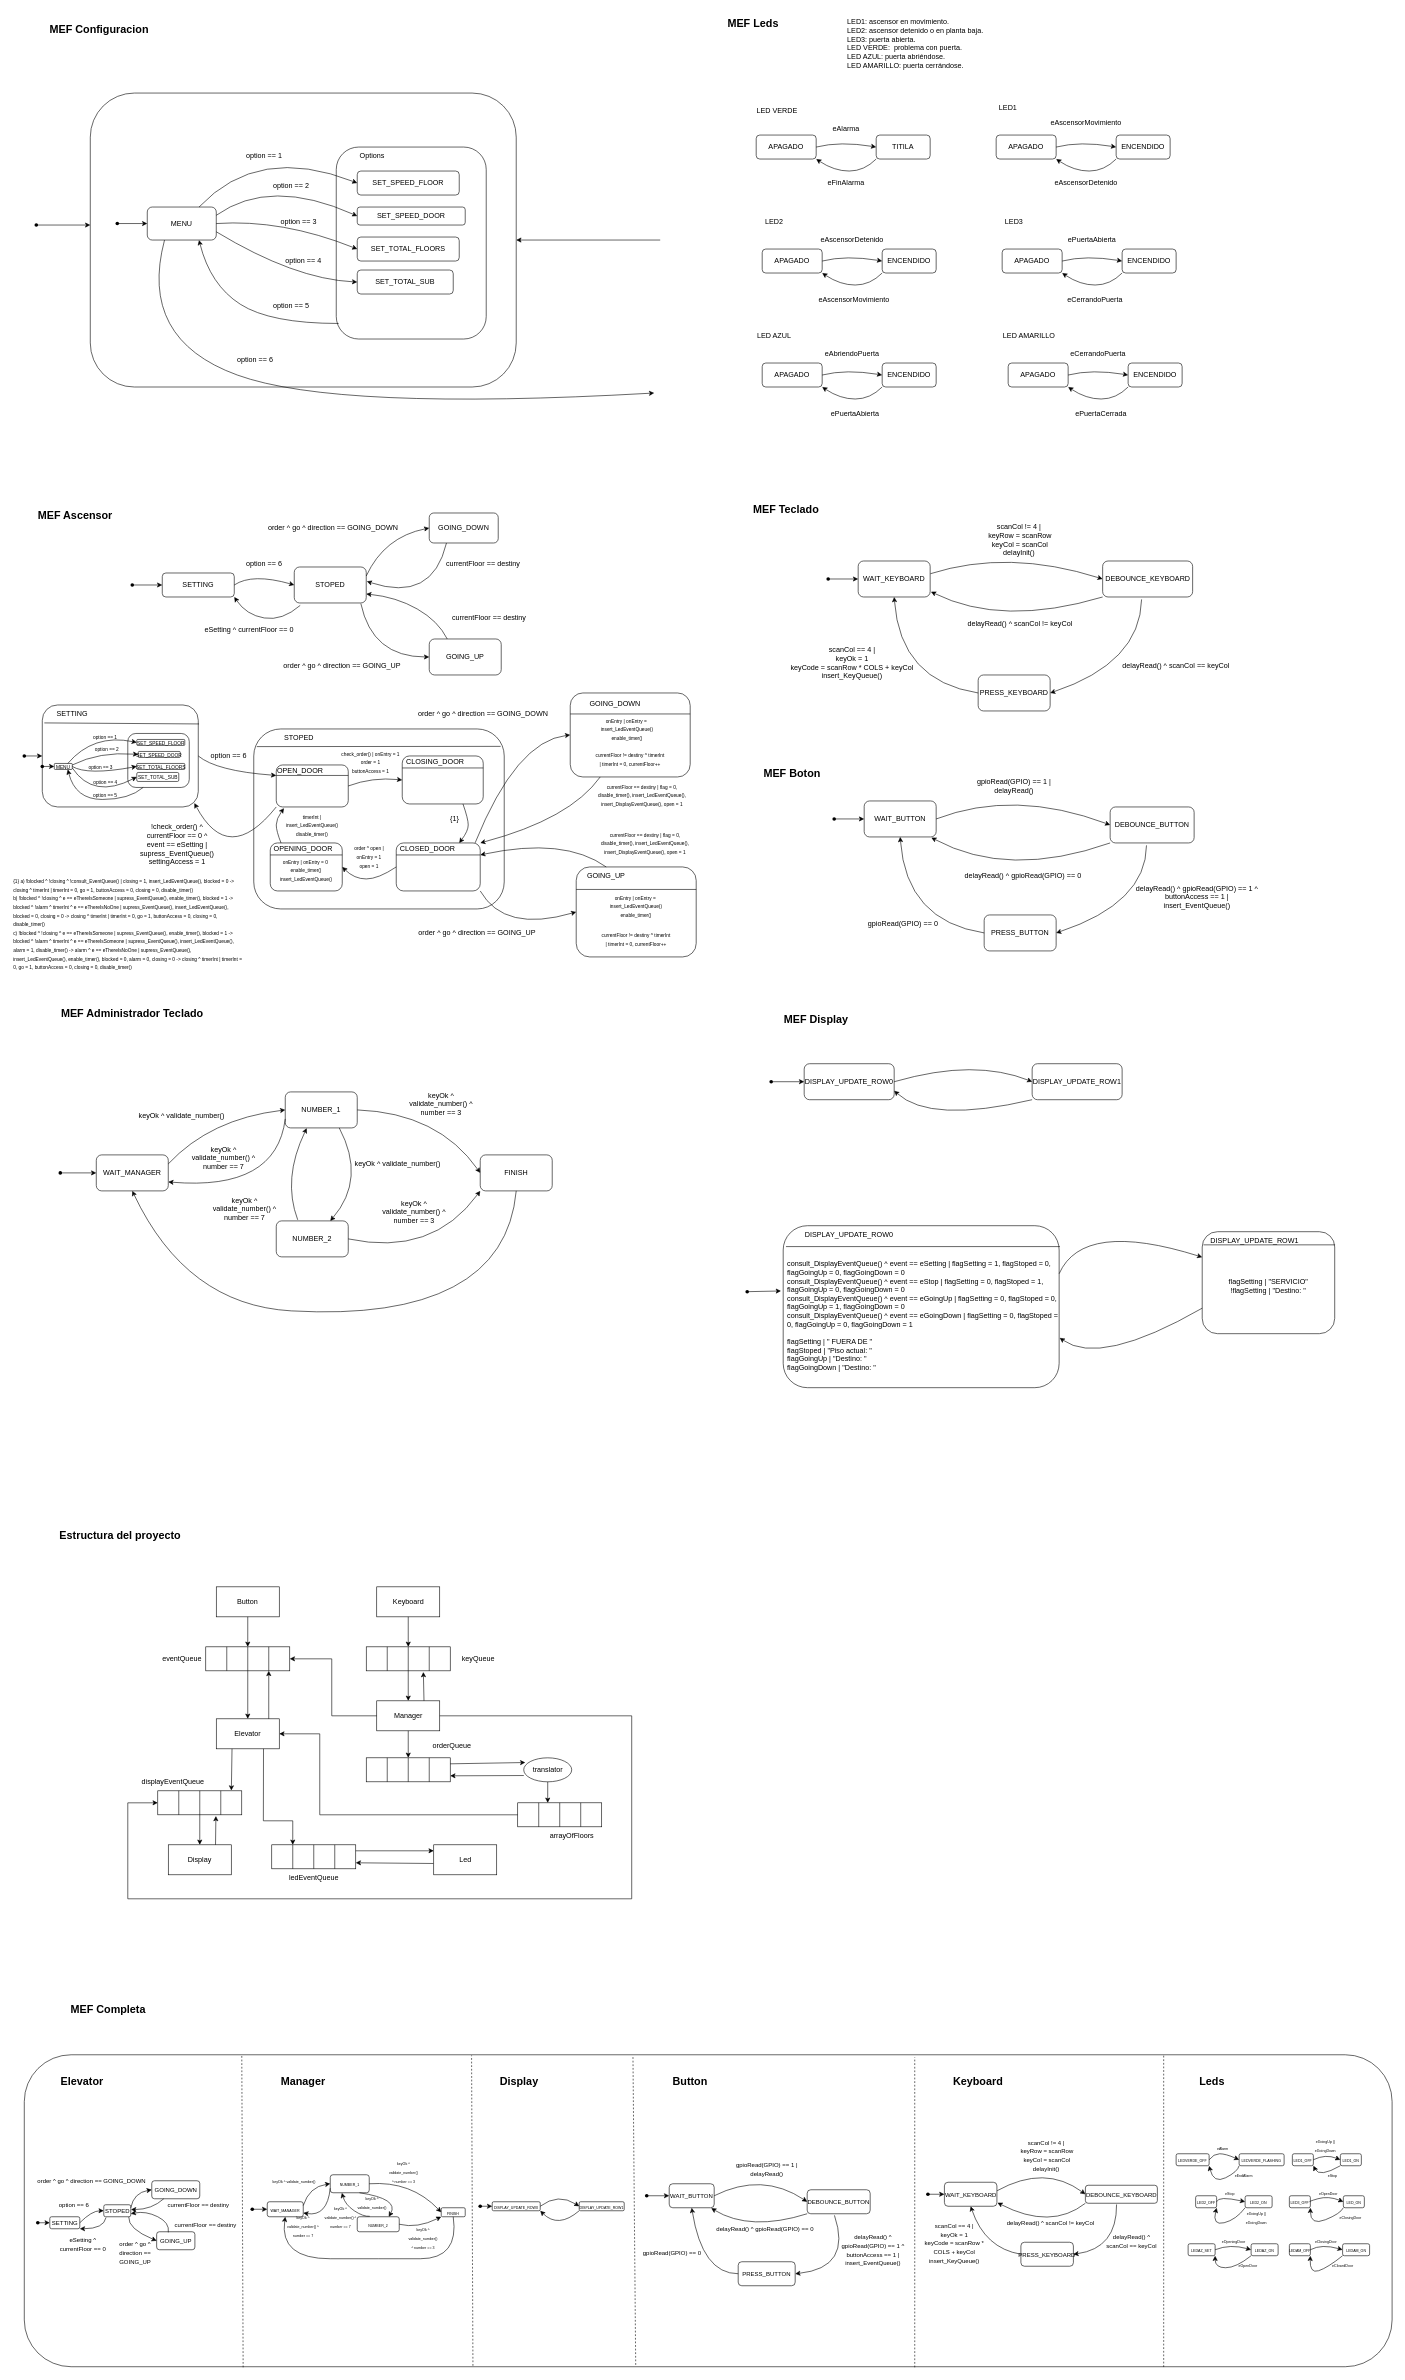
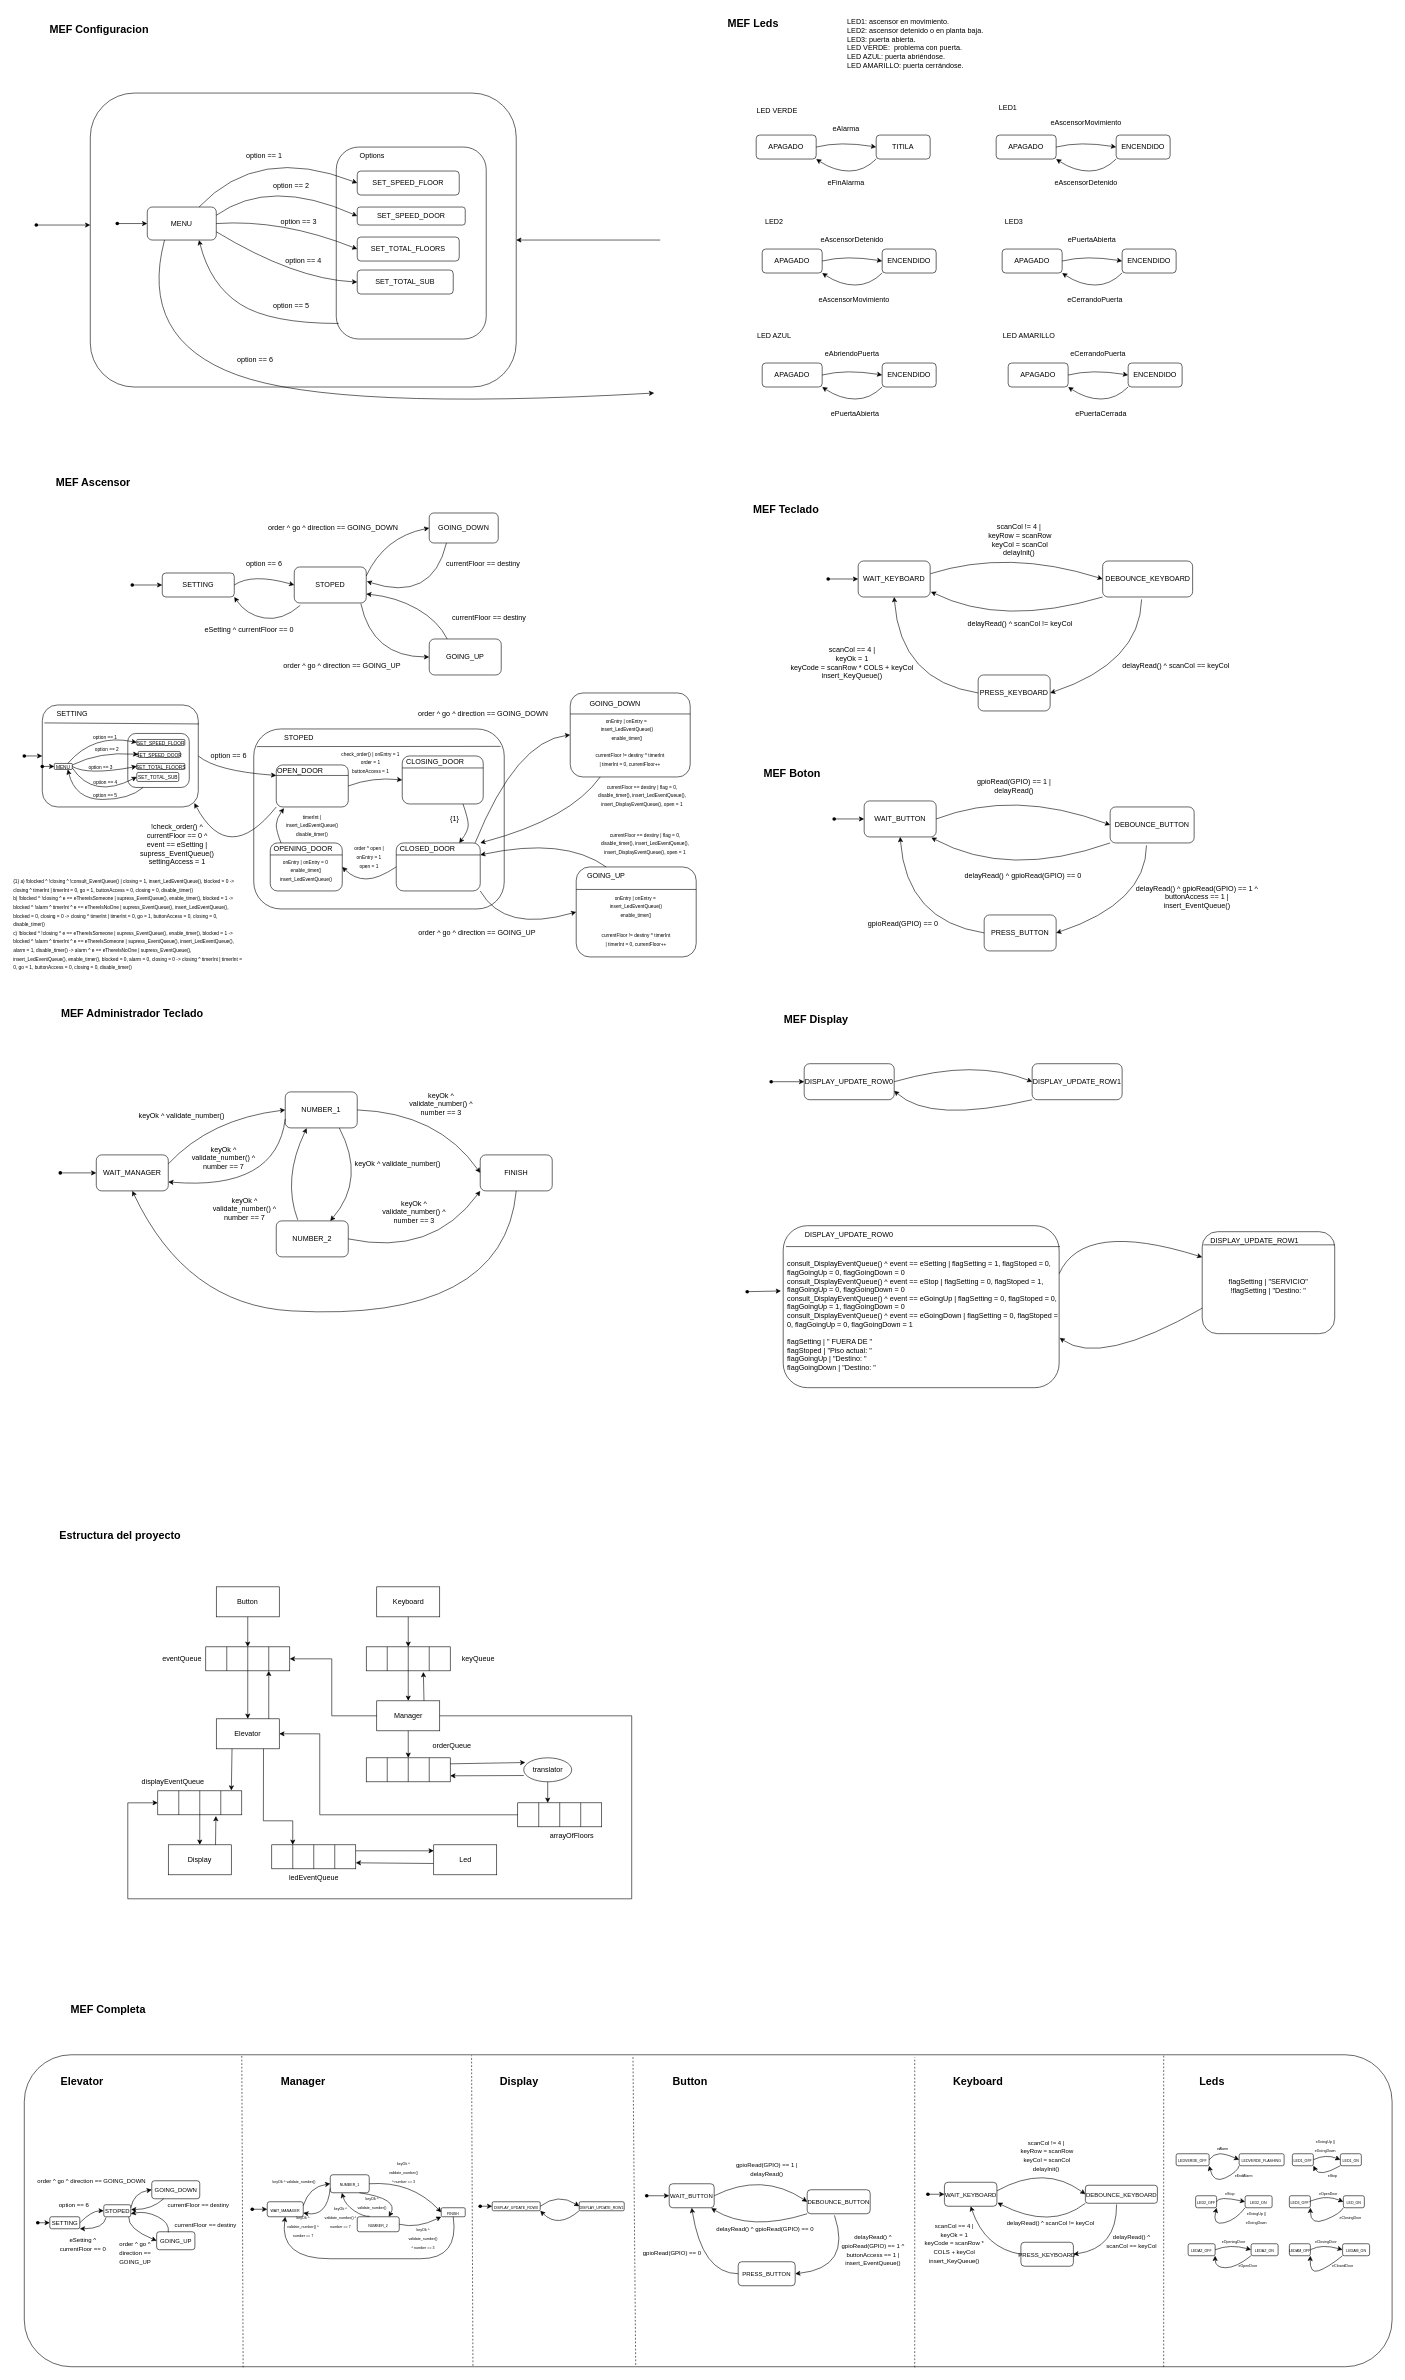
(75, 516) -> (93, 483)
(1202, 2250) -> (1202, 2250)
